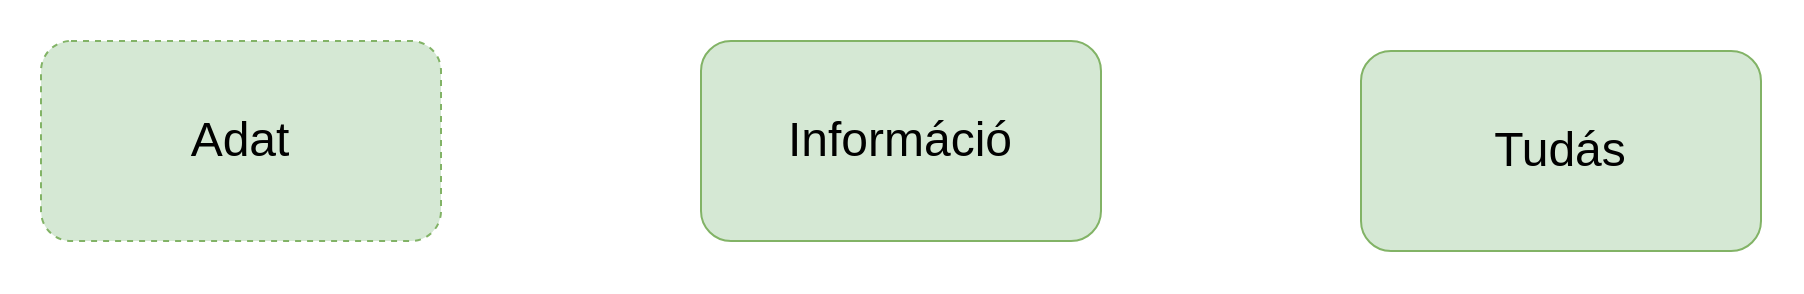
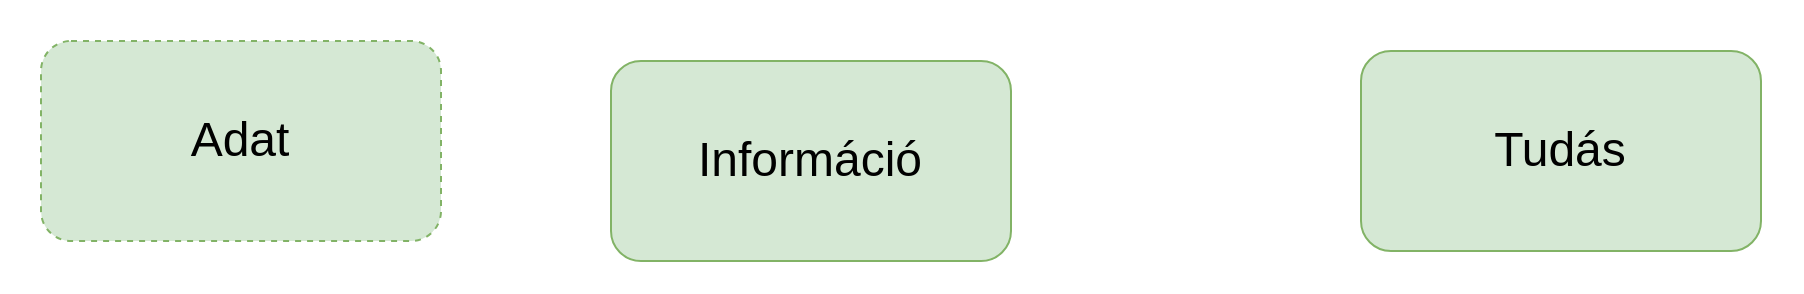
(901, 141) -> (811, 161)
